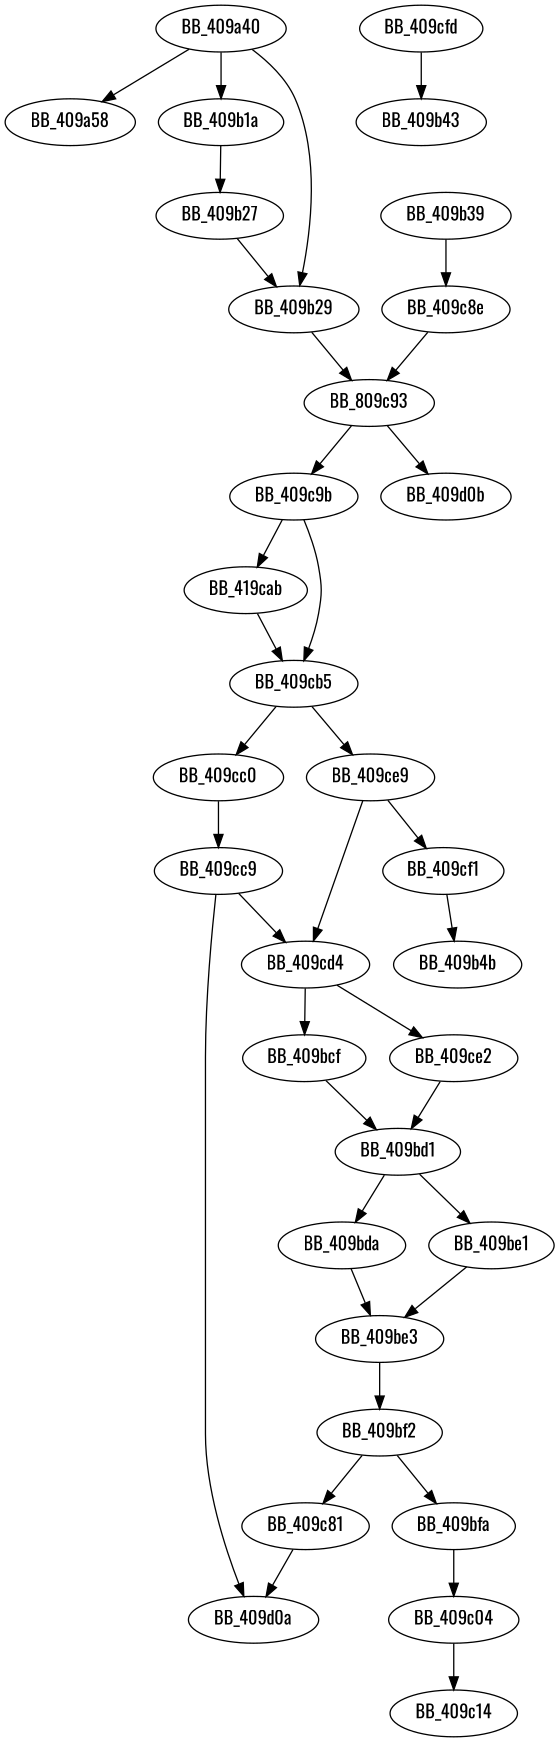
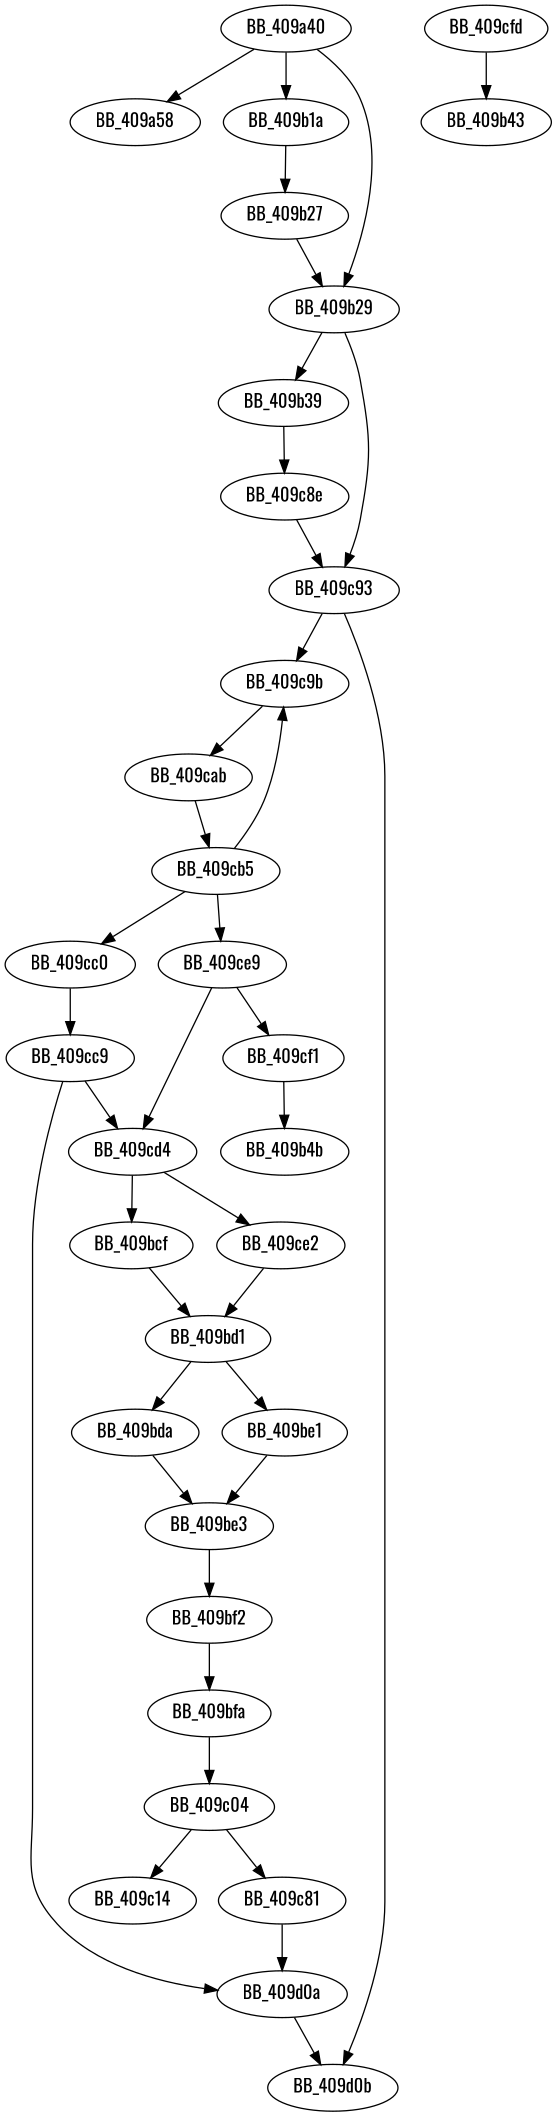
none -> (312, 351)
(369, 403) -> (334, 590)
(321, 584) -> (269, 788)
(246, 590) -> (189, 777)
(347, 1474) -> (242, 1849)
none -> (304, 2035)
